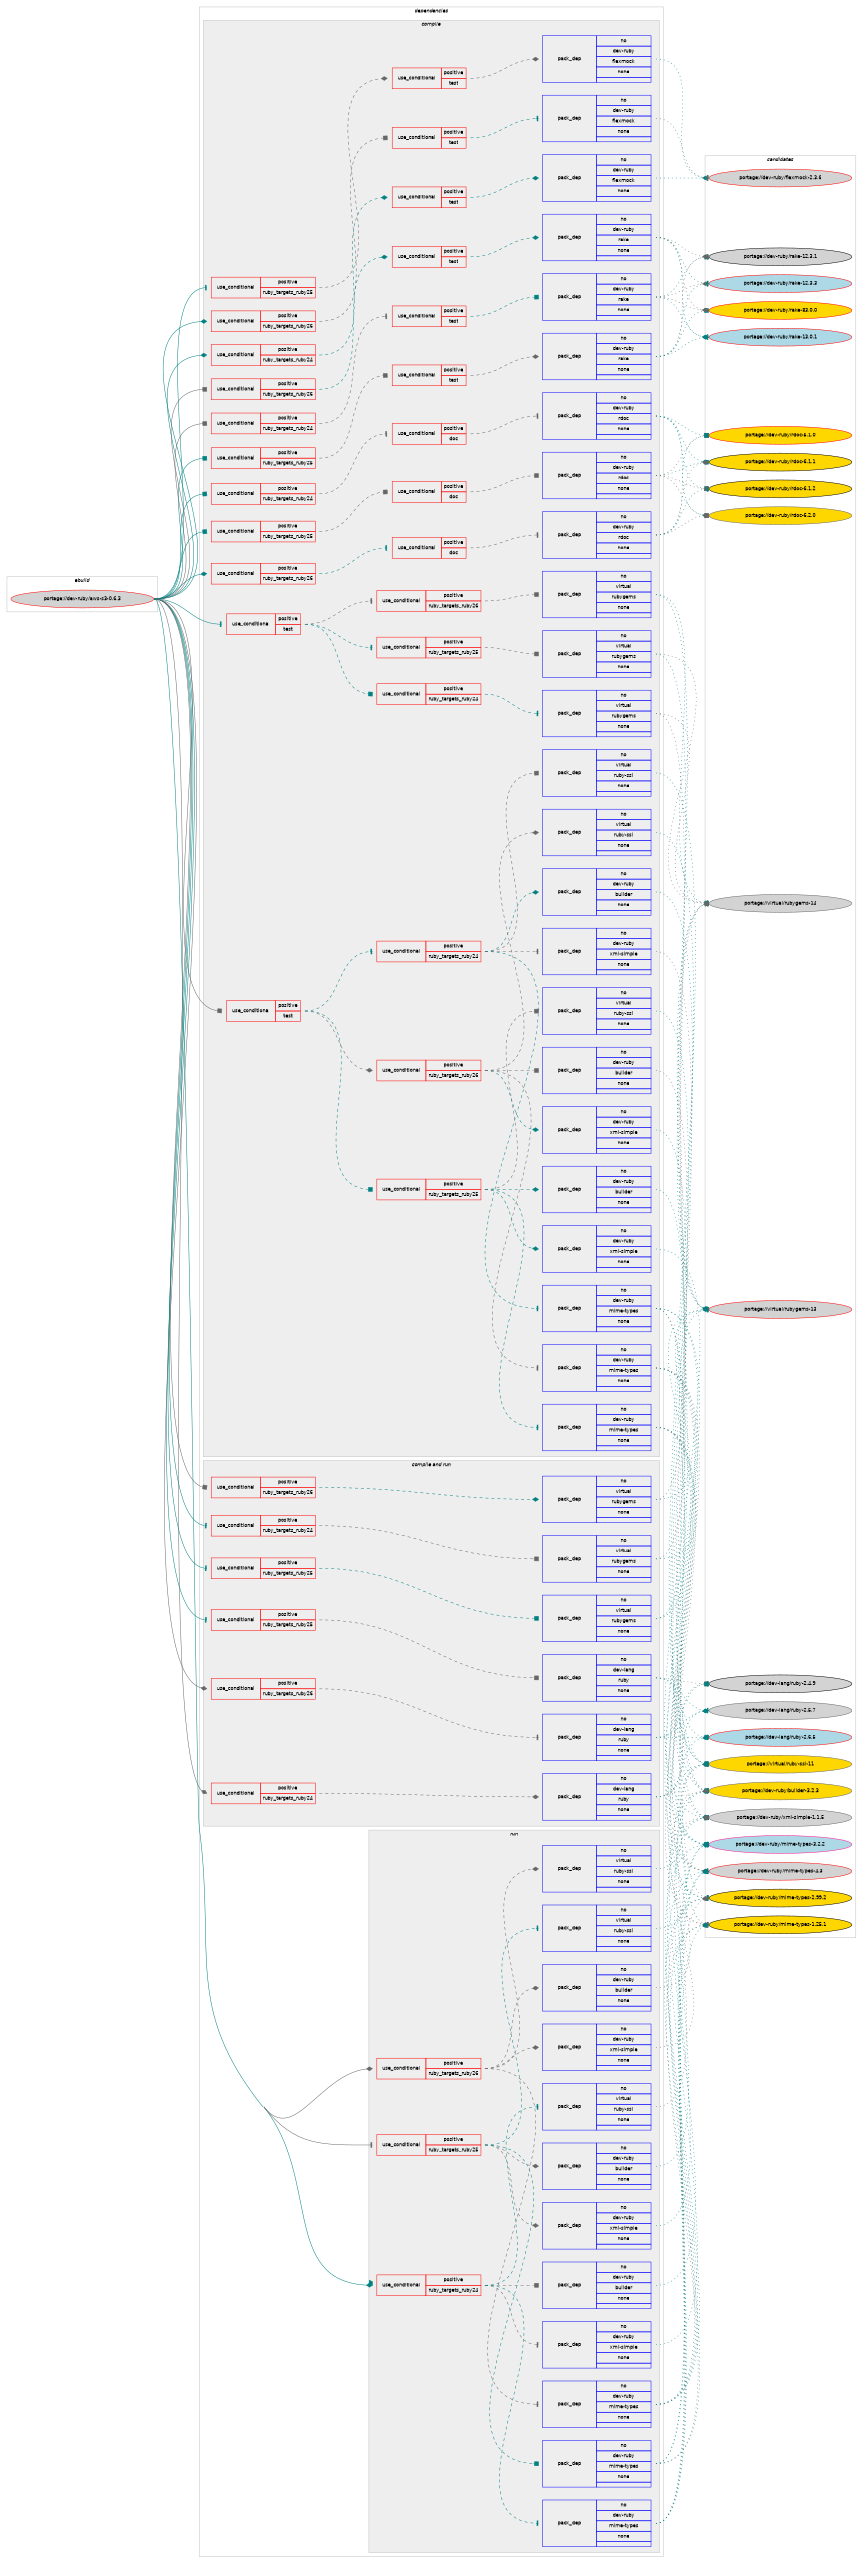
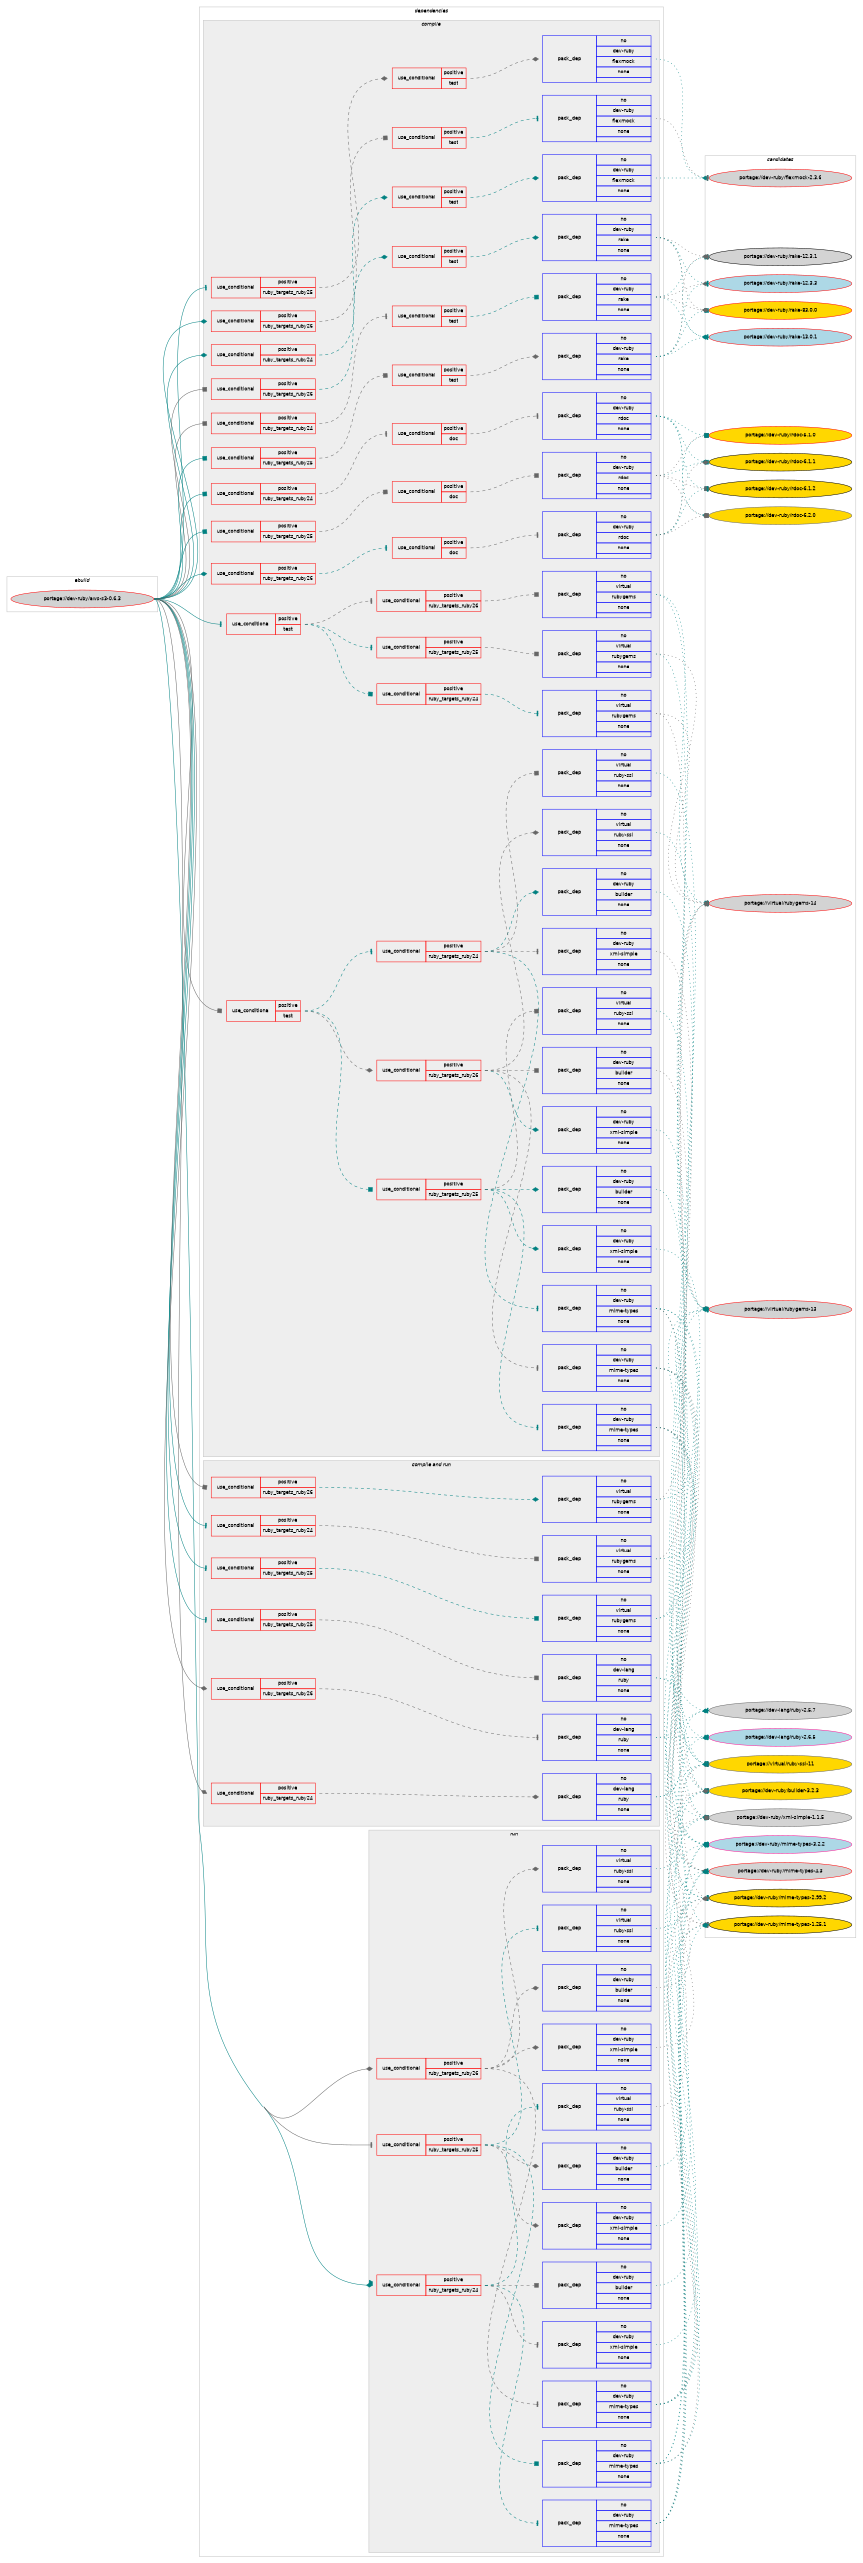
(780, 903) -> (780, 903)
(780, 1684) -> none
(780, 1737) -> (780, 1737)
